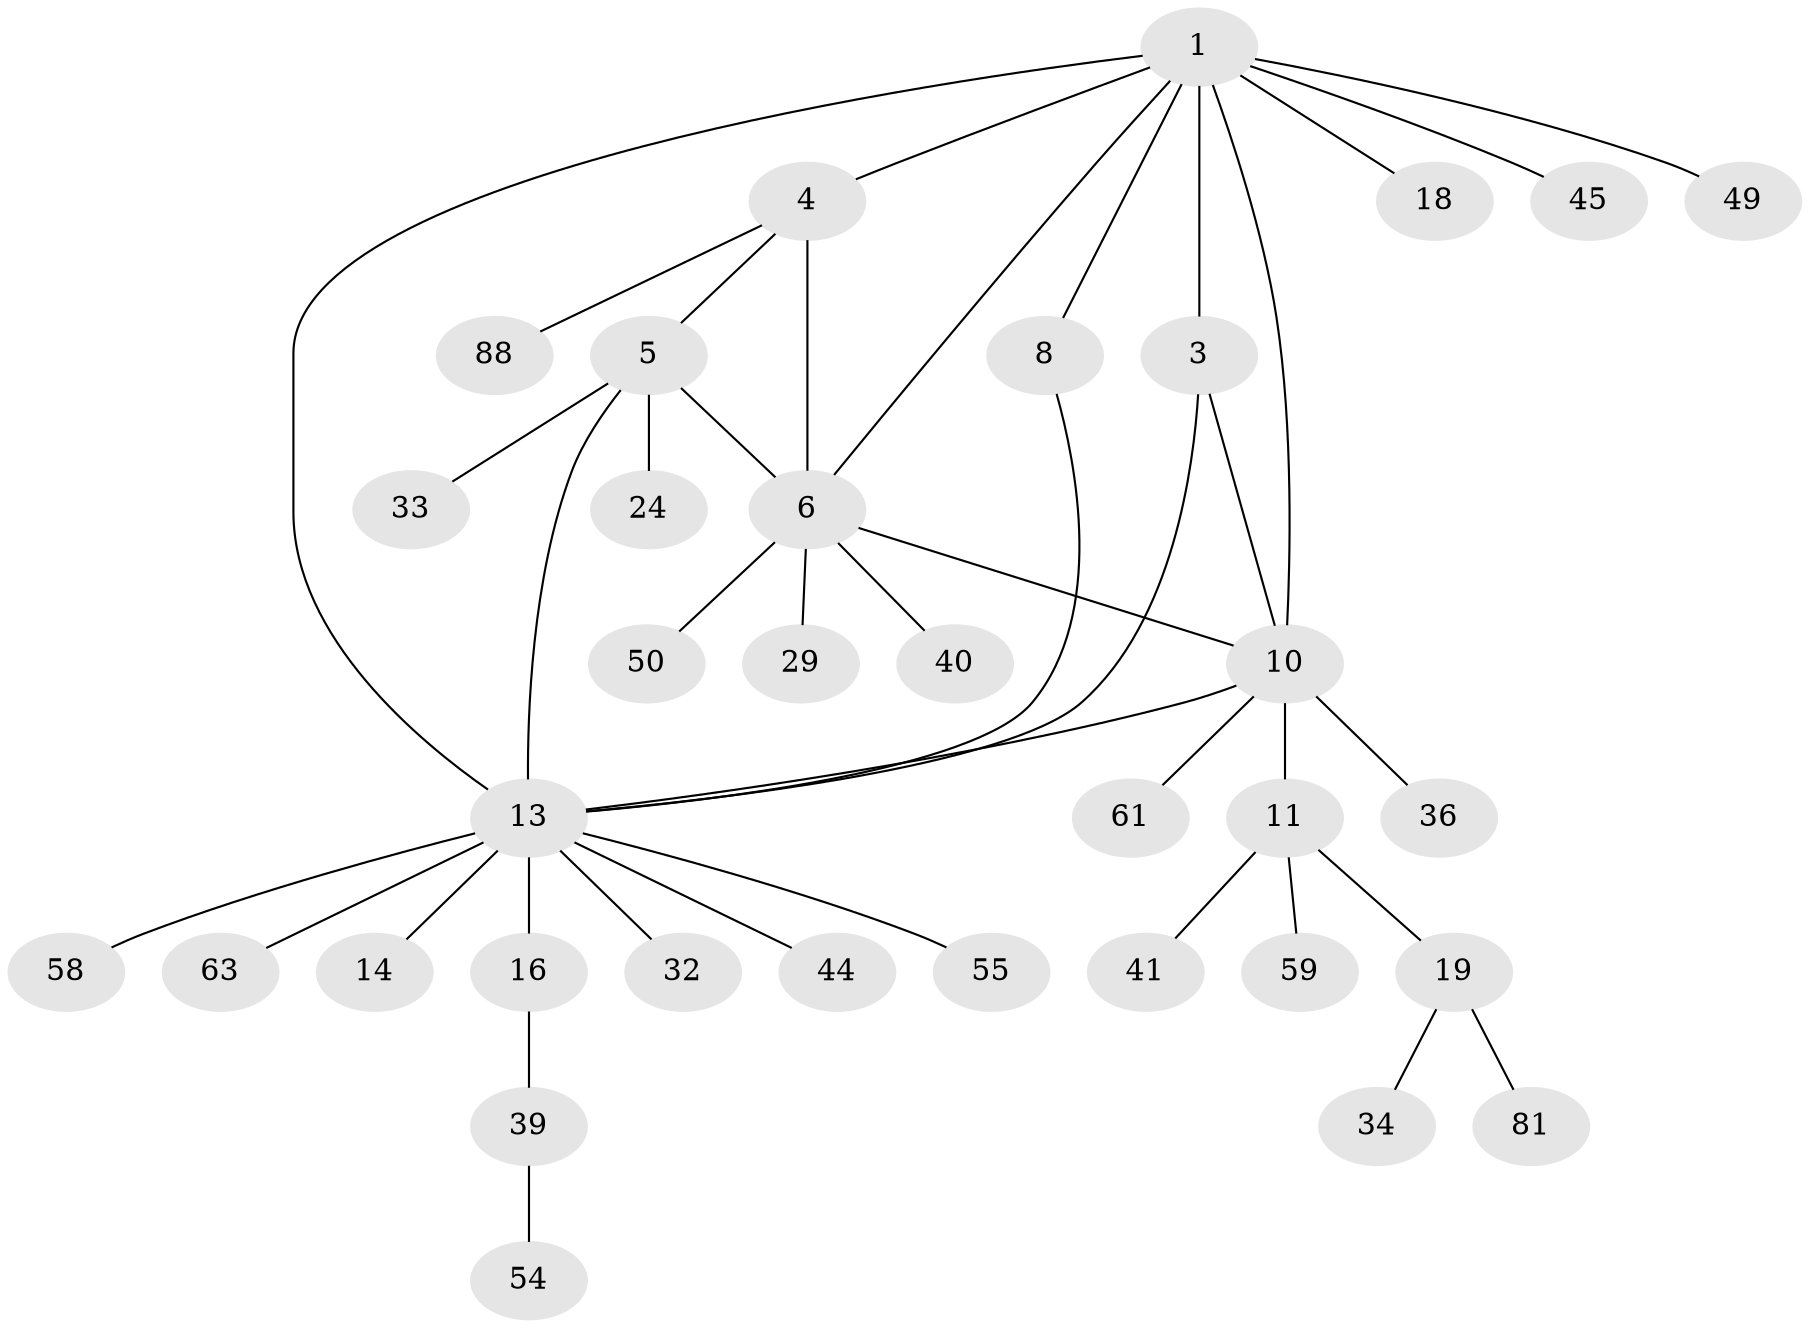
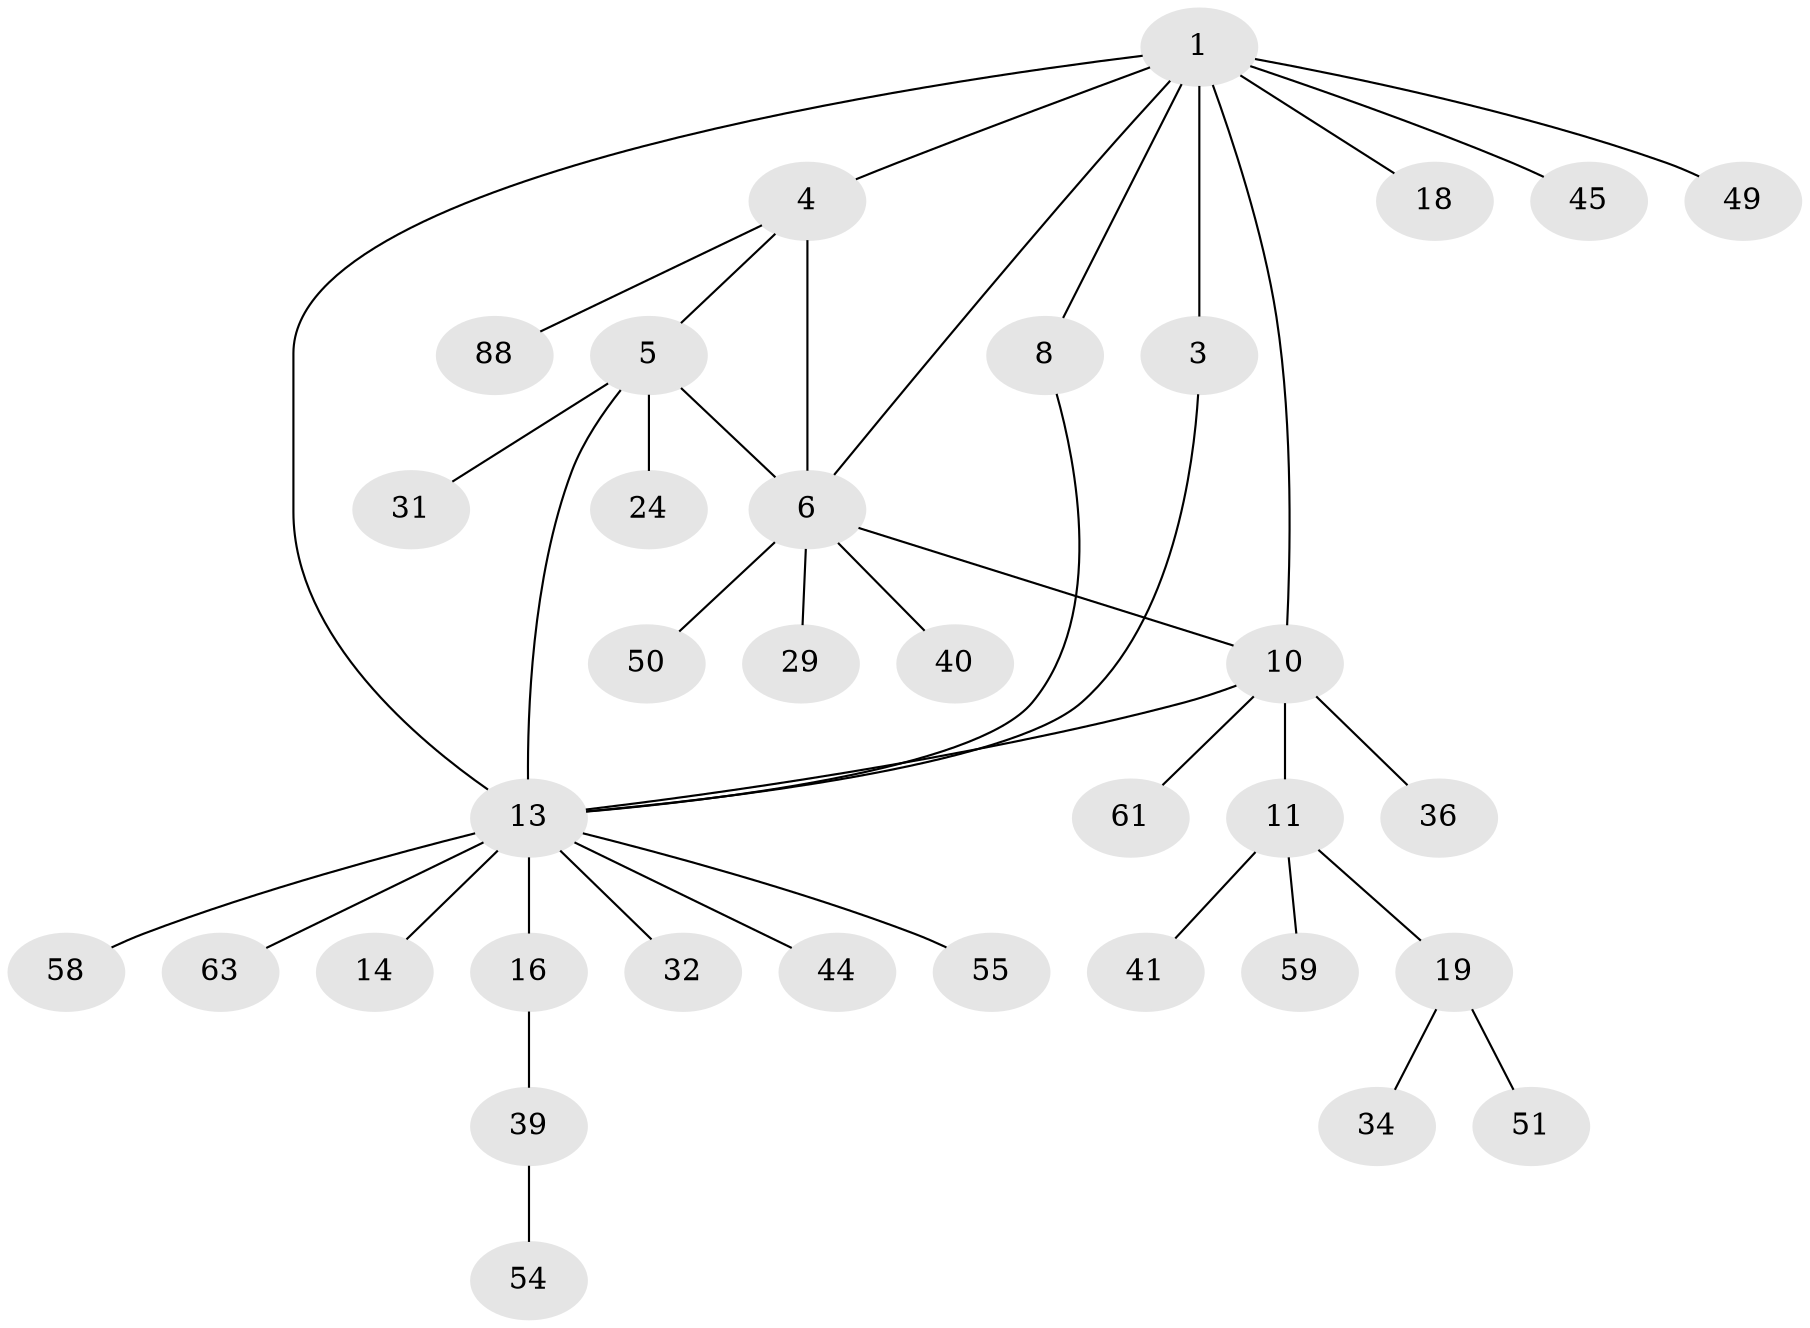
(411, 510) -> (411, 510)
(1242, 510) -> none
(1531, 1127) -> (1531, 1127)
